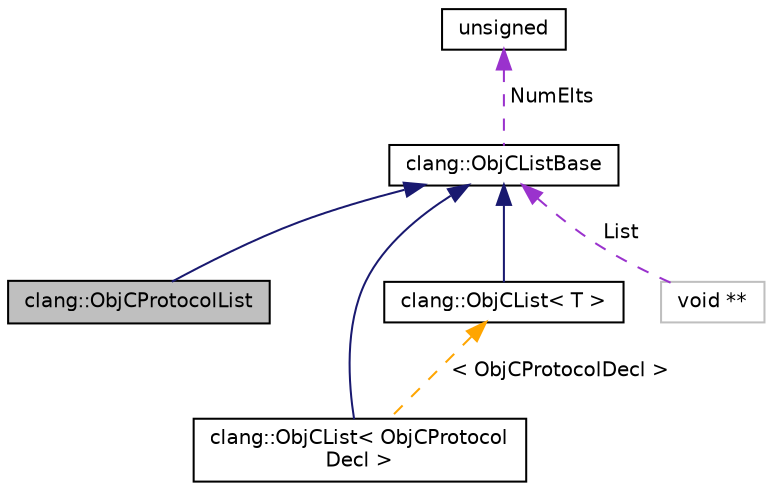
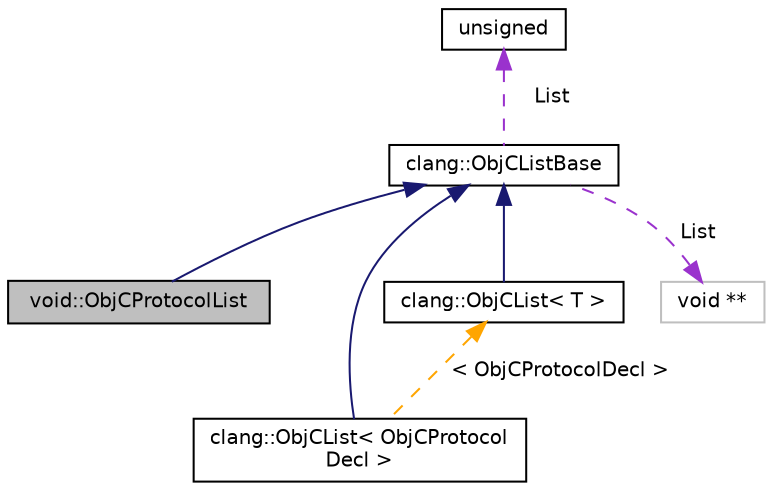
(550, 97) -> (550, 97)
(601, 246) -> (637, 215)
(139, 302) -> (139, 302)
